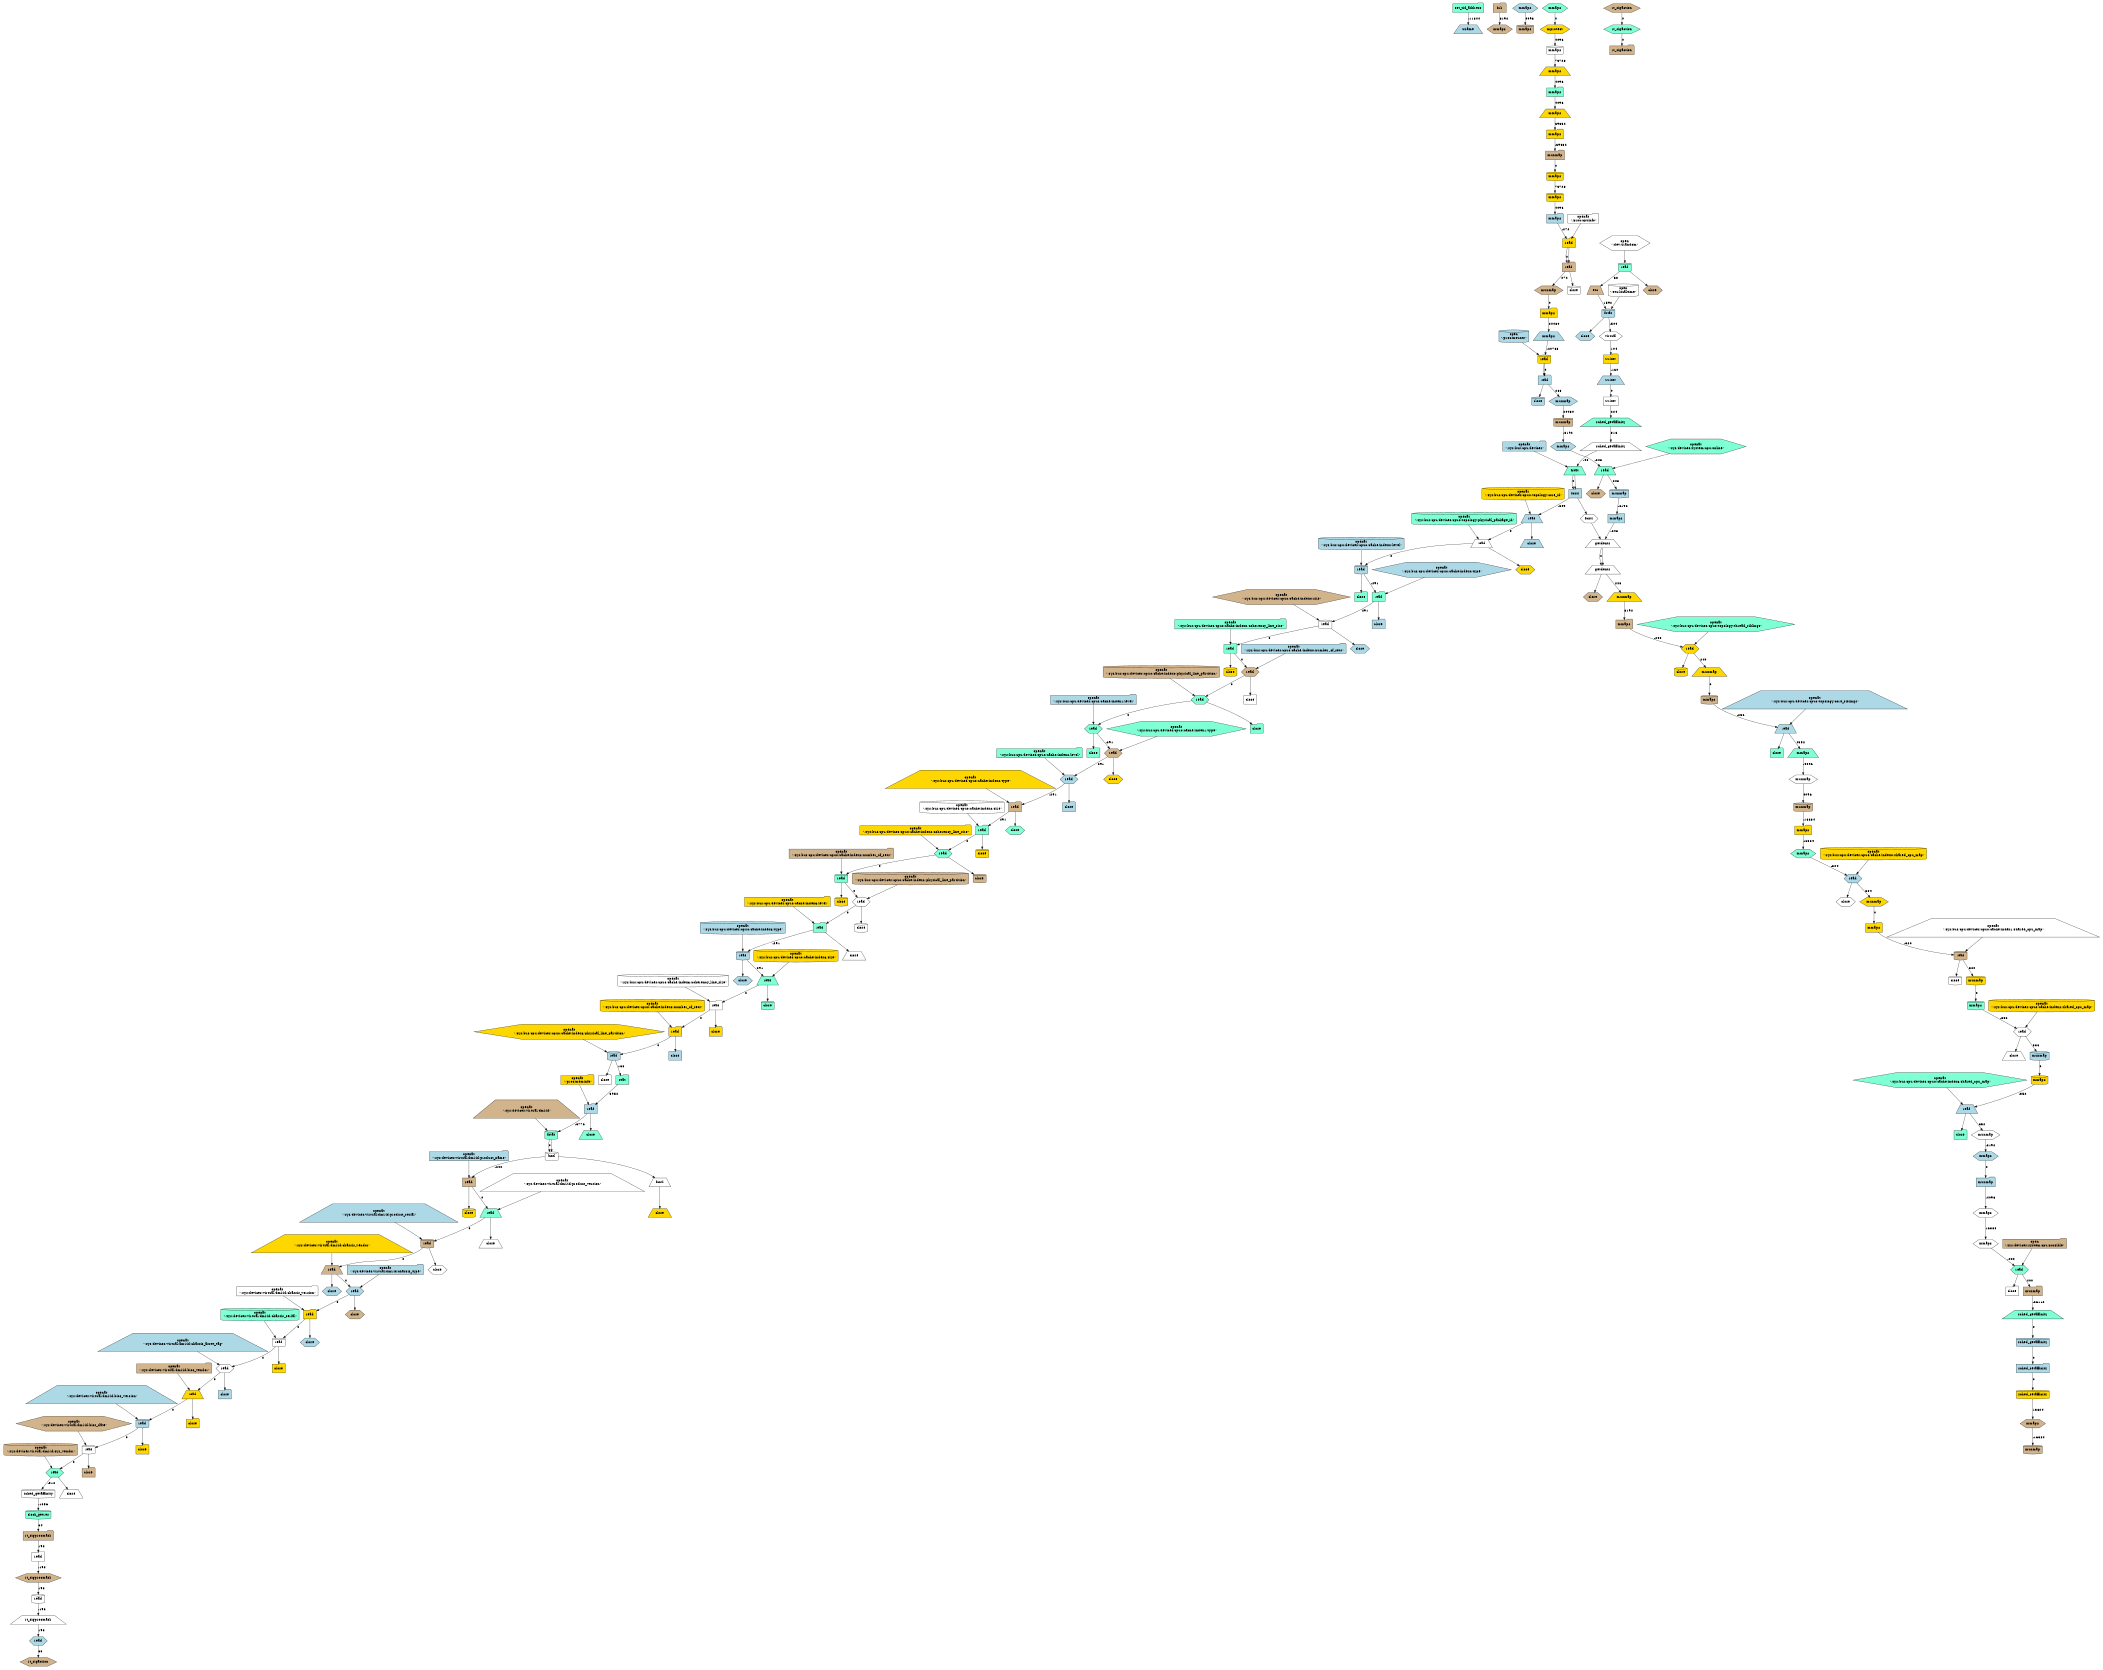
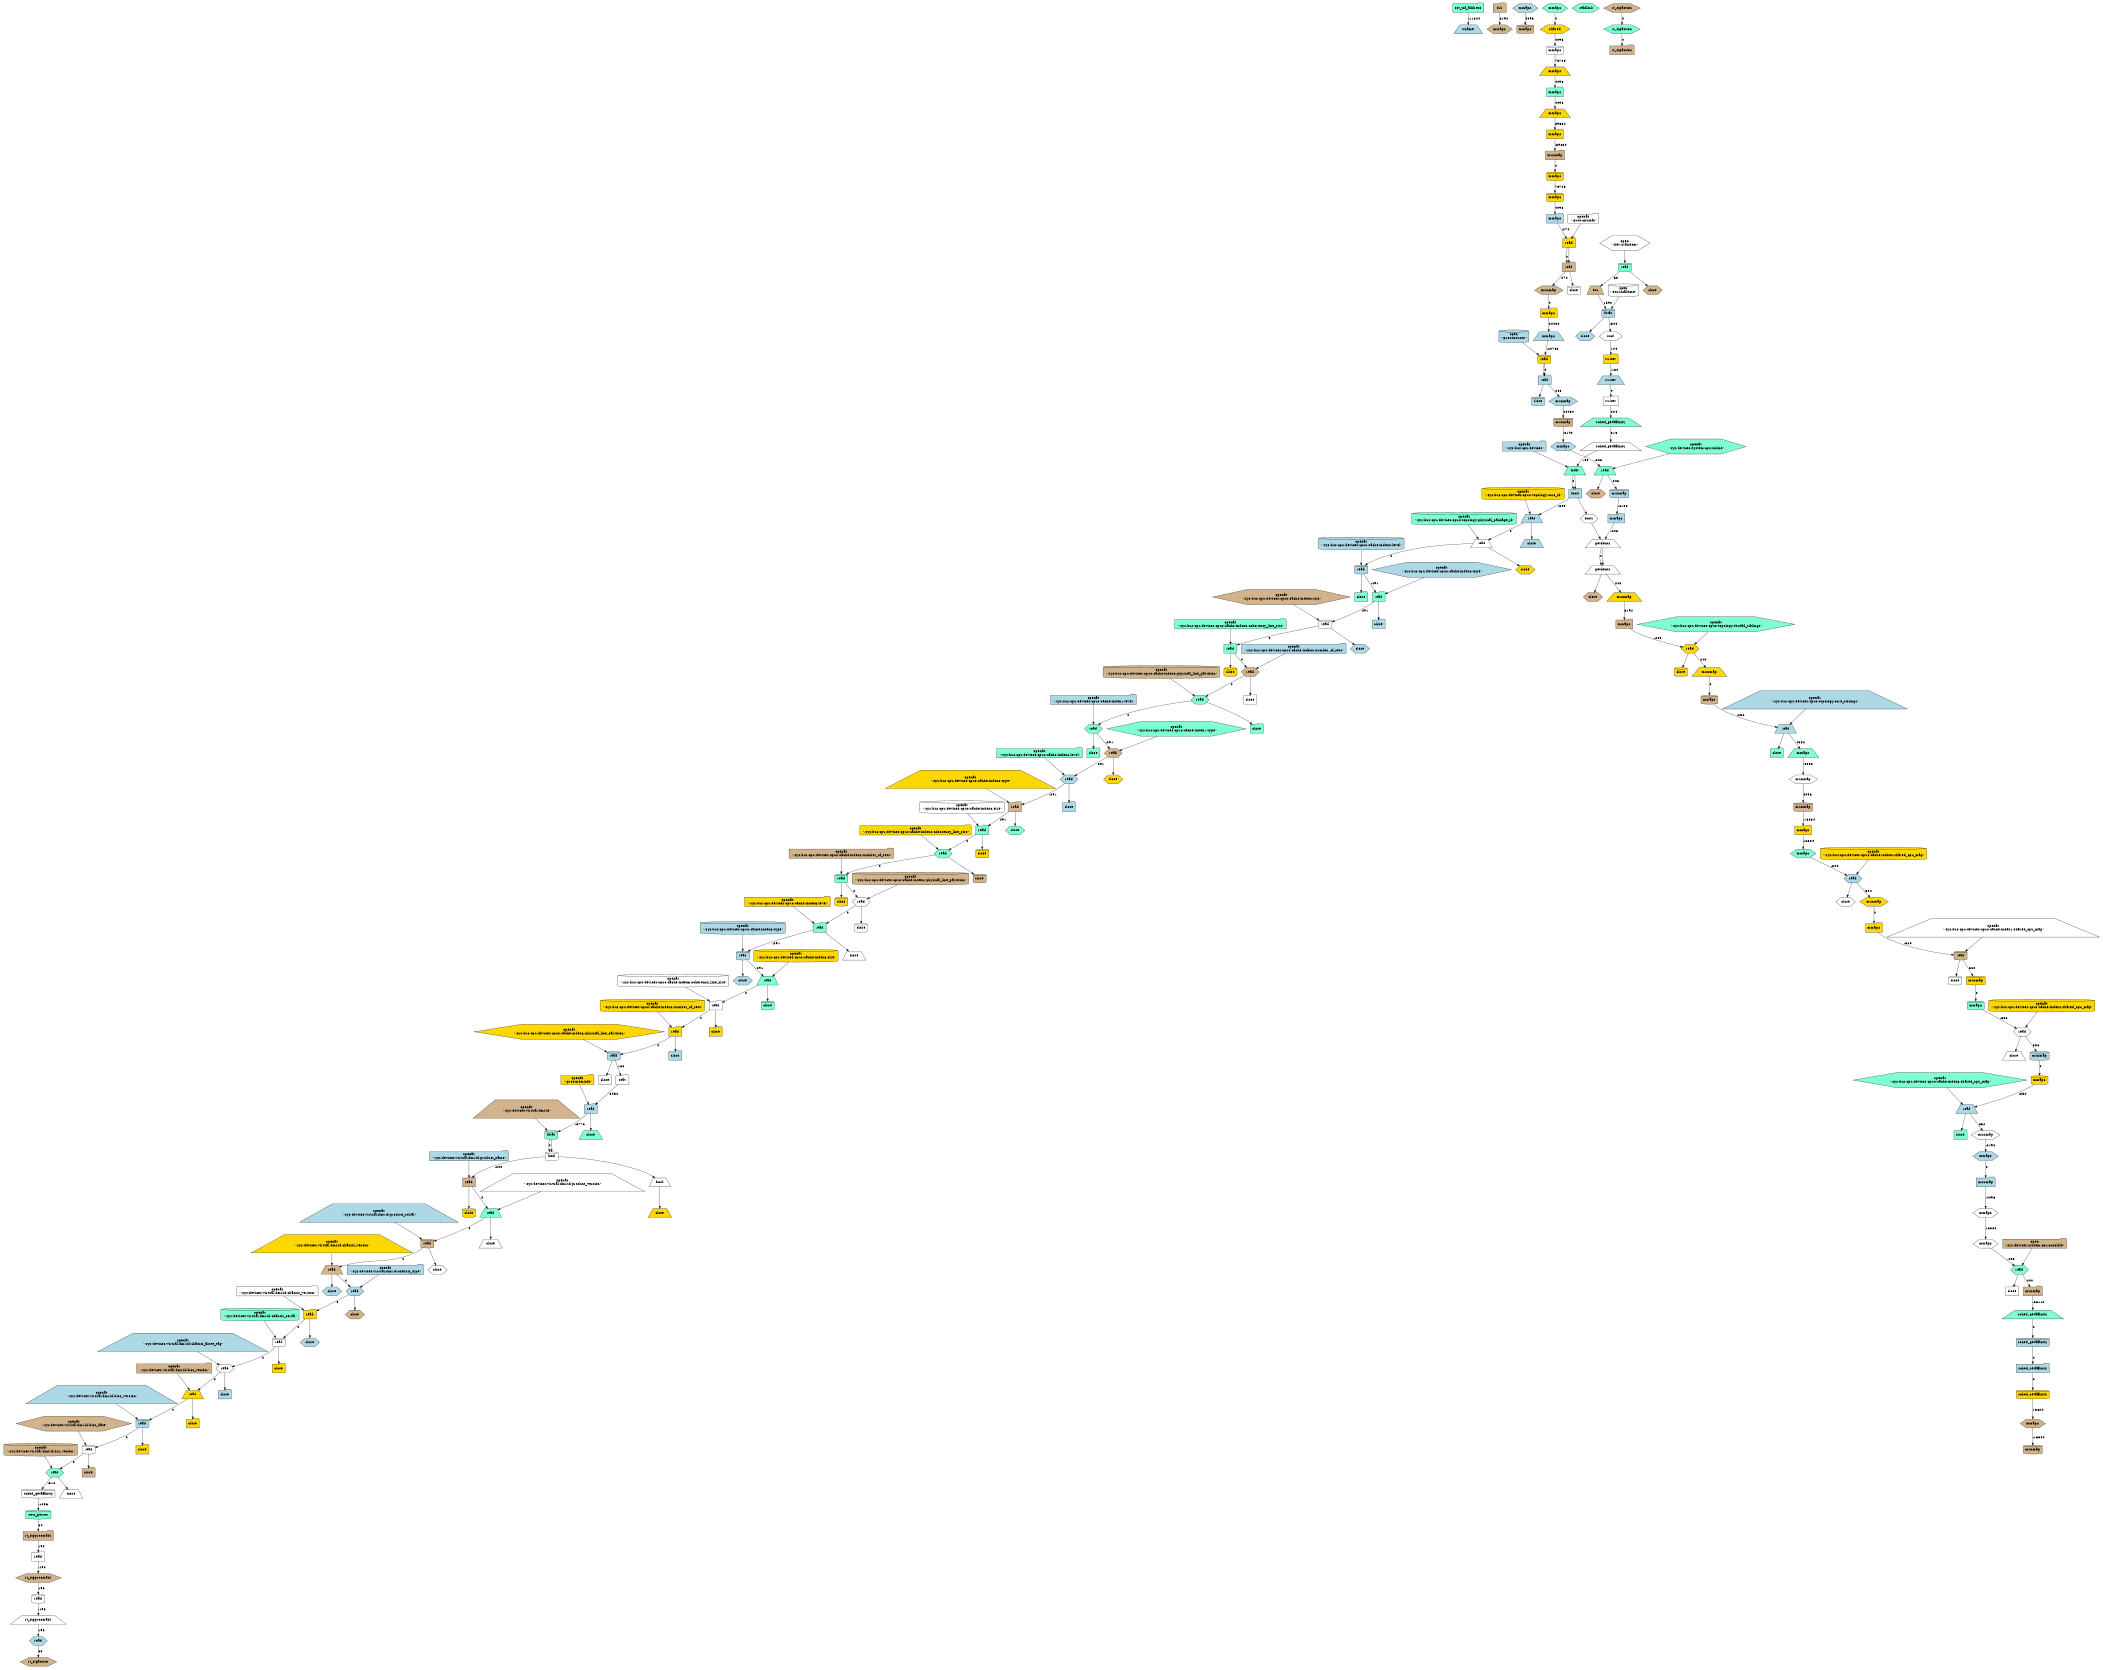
none -> (1586, 8)
(1555, 29) -> (1555, 29)
(1611, 336) -> (1611, 336)
(622, 1080) -> (622, 1080)
(38, 1515) -> (38, 1515)
